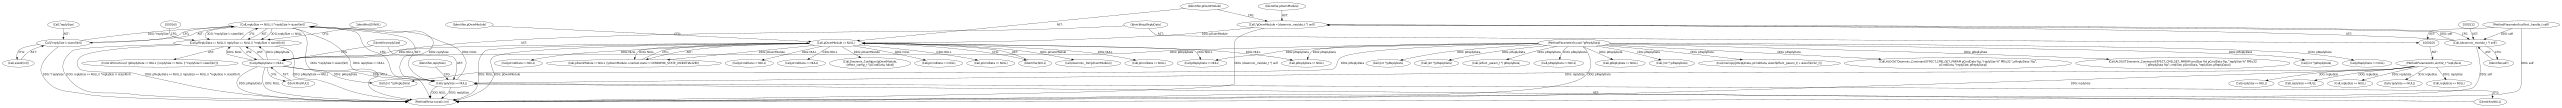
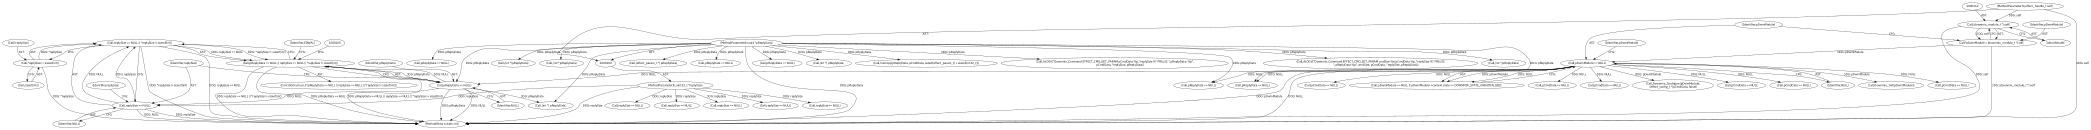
(1781, 40) -> (652, 50)
